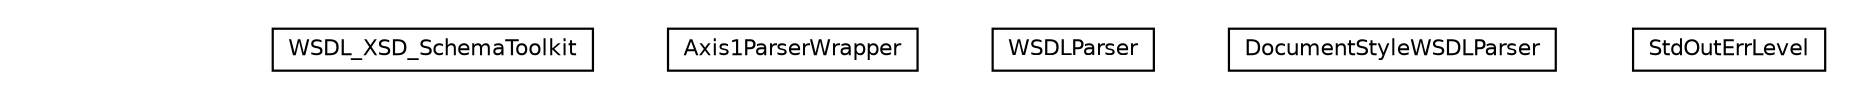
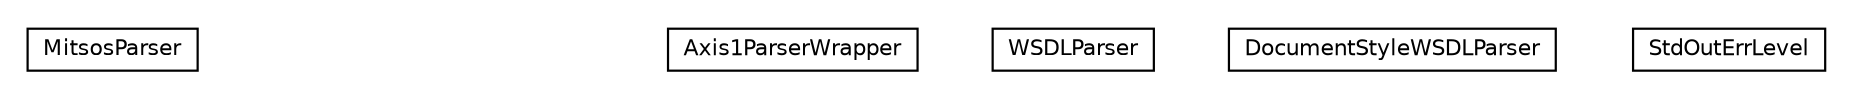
none -> (112, 49)
(432, 49) -> none
